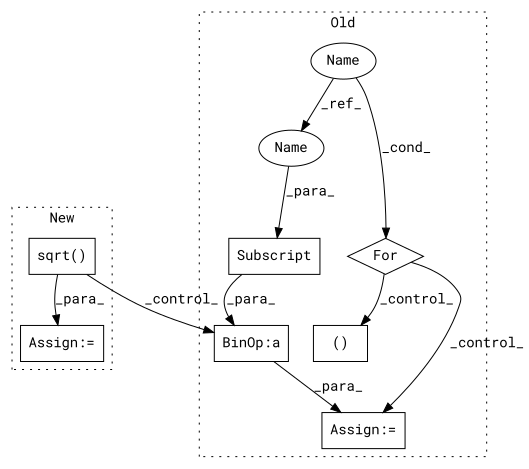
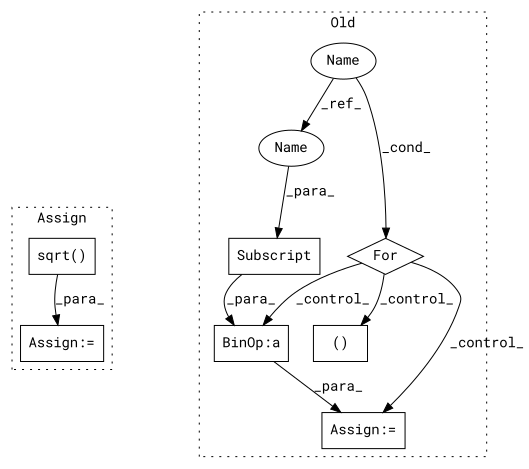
(62, 219) -> (62, 219)
(143, 307) -> (311, 283)
